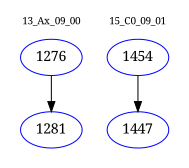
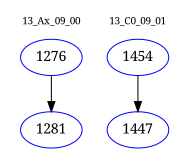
(138, 22) -> (138, 22)
